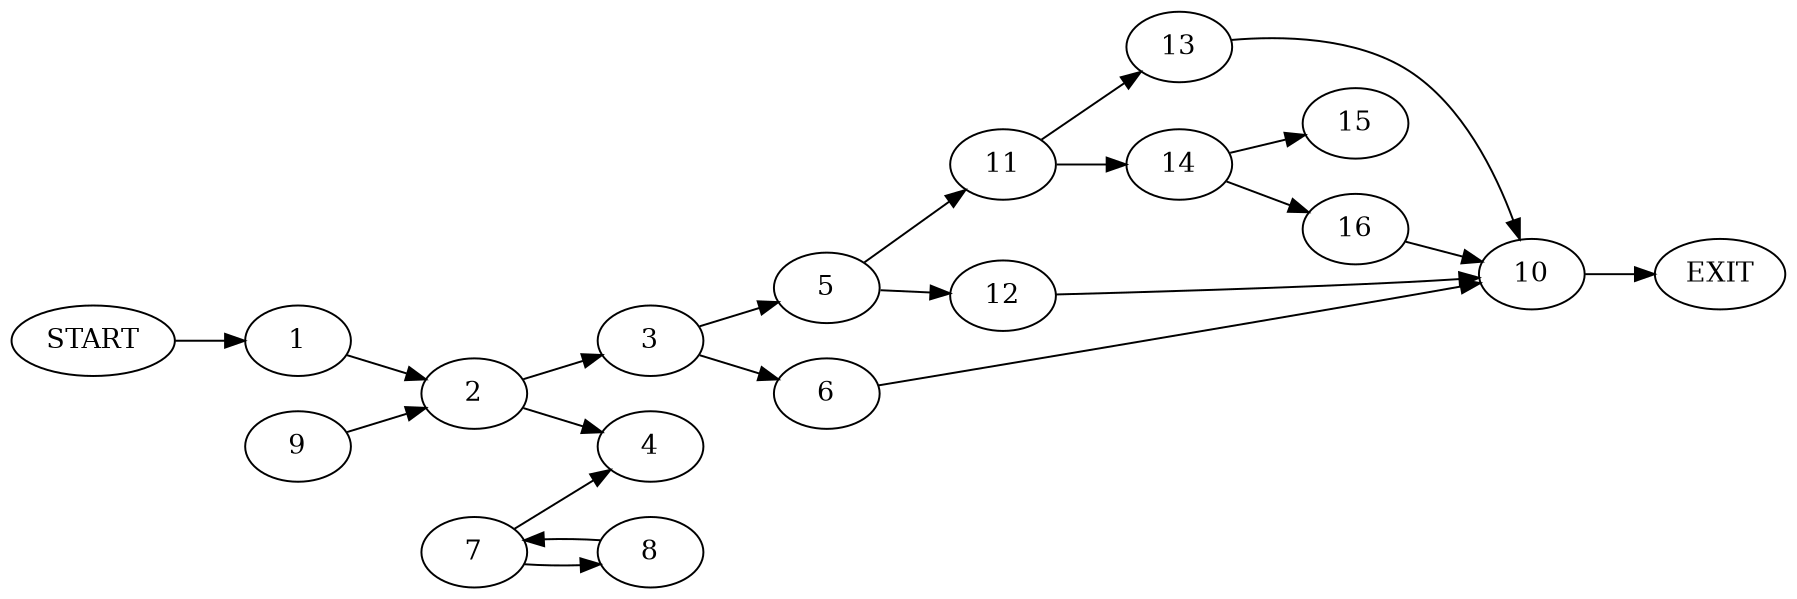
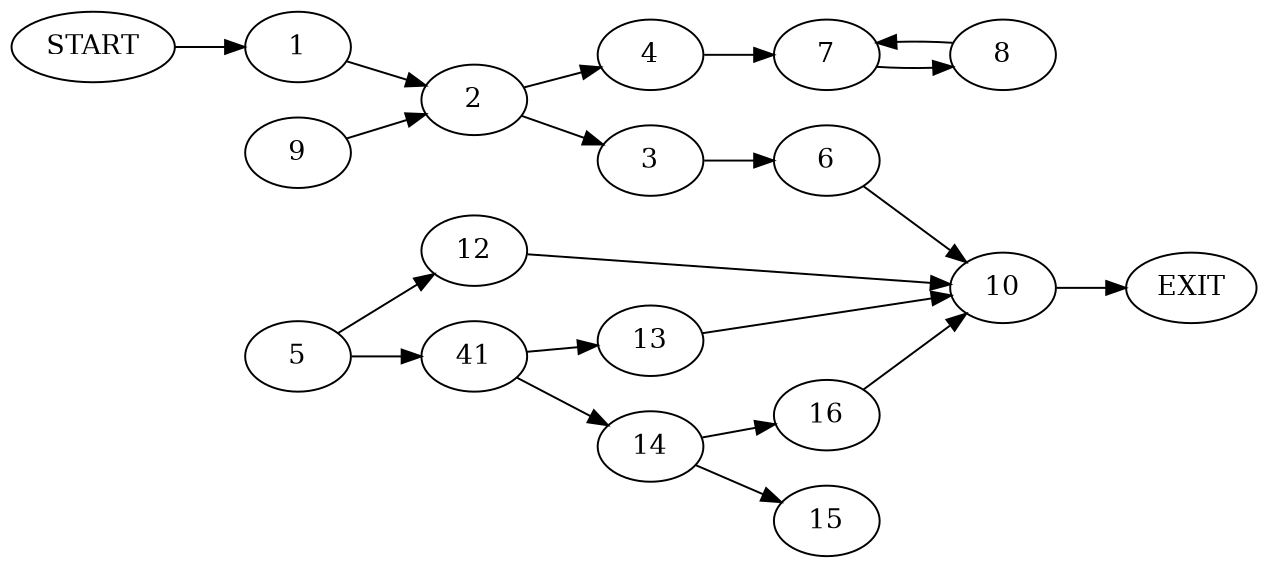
(1003, 164) -> (474, 356)
(729, 317) -> none
(554, 505) -> (729, 55)
